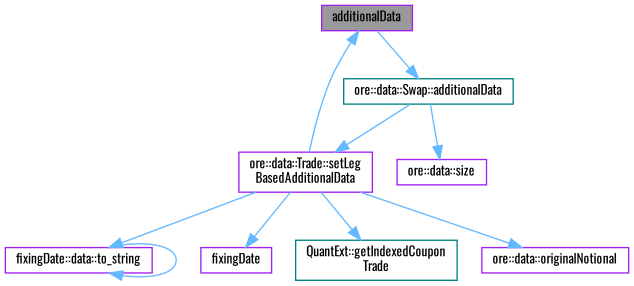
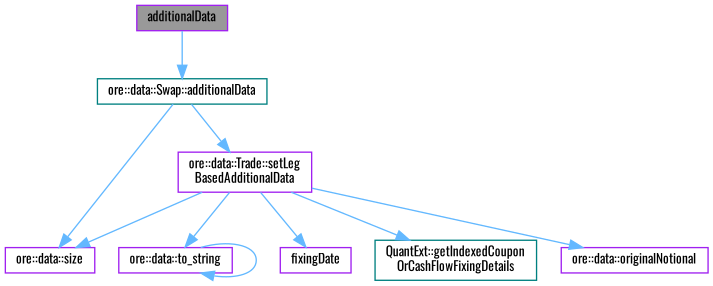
(325, 95) -> (145, 217)
(79, 260) -> (176, 260)
(376, 260) -> (456, 260)
